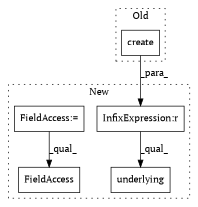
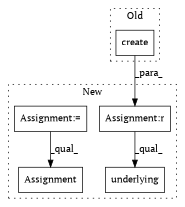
(49, 119) -> (51, 119)
(141, 119) -> (135, 119)
(49, 180) -> (51, 180)
